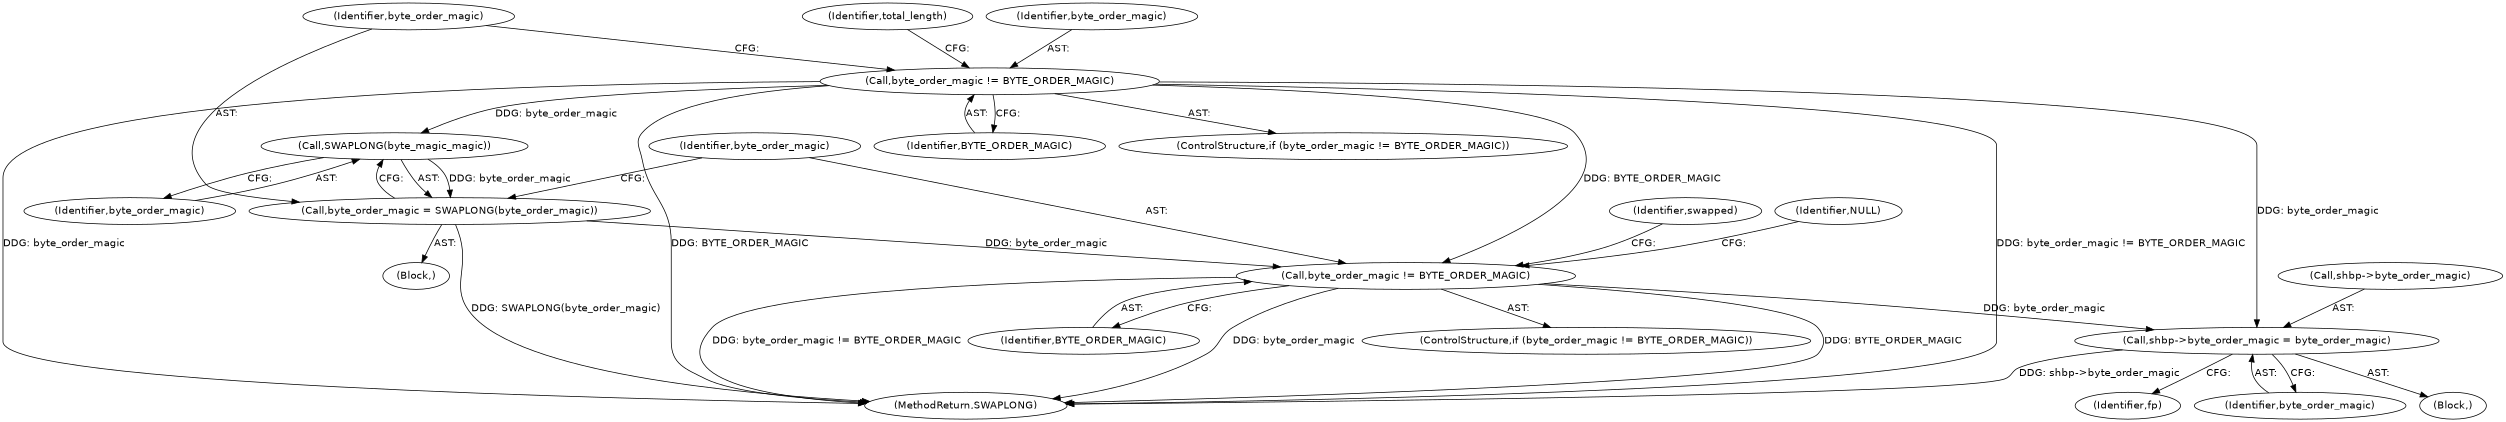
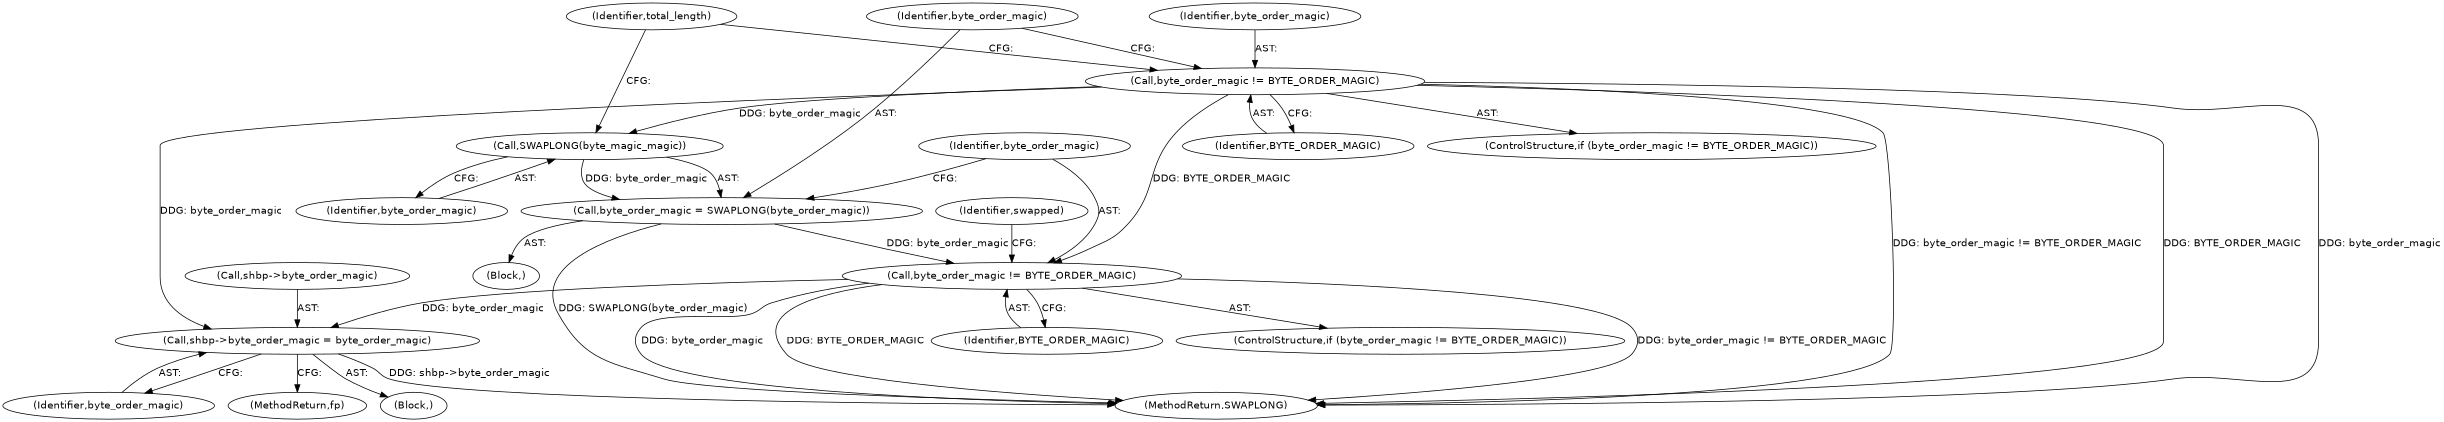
(380, 185) -> (622, 78)
(1838, 211) -> none
(2128, 406) -> (297, 406)
